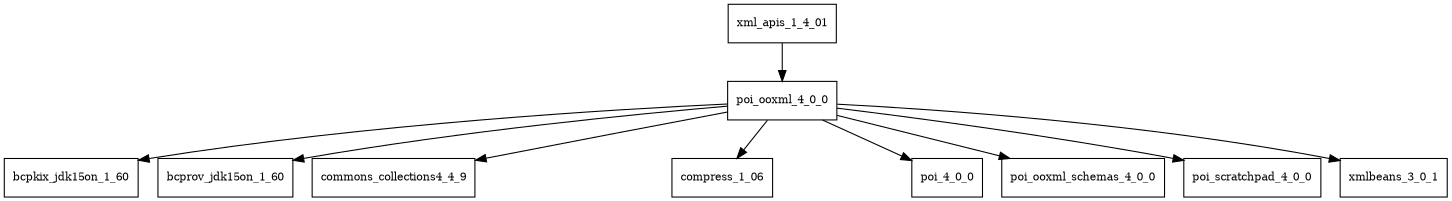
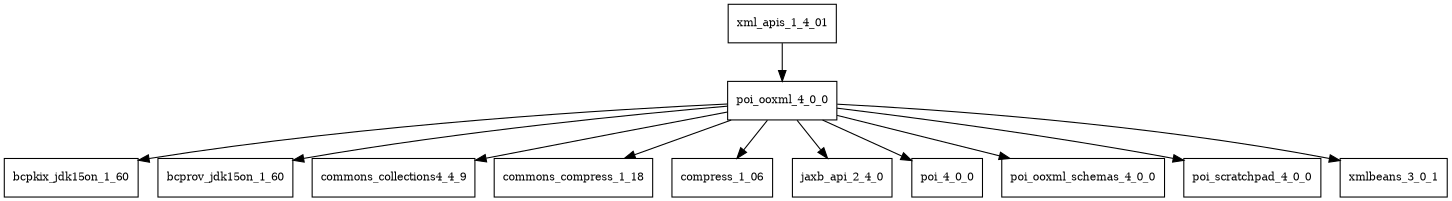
none -> (573, 178)
none -> (842, 178)
